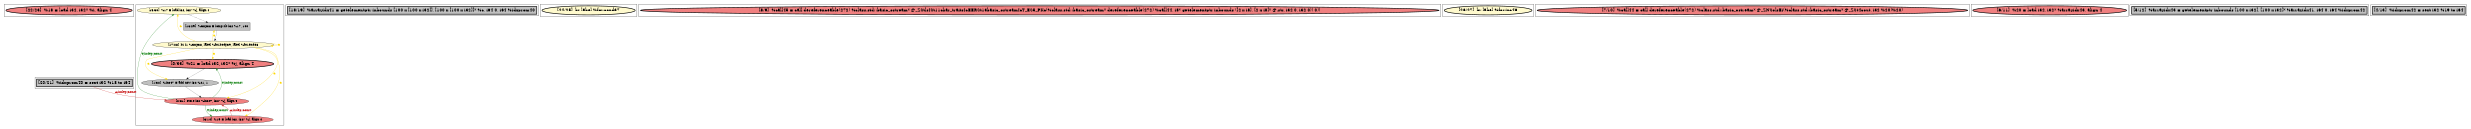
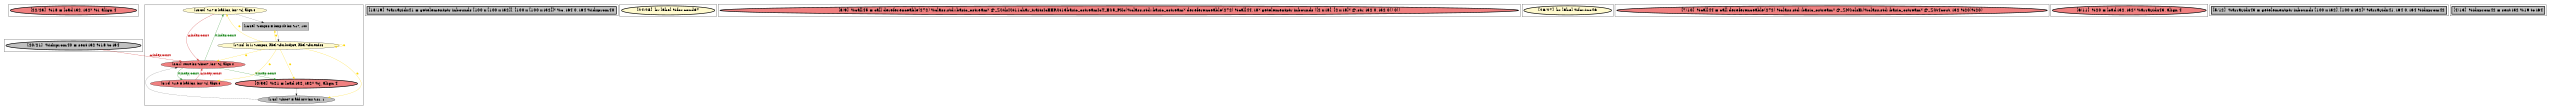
none -> (189, 32)
(84, 83) -> (73, 46)
